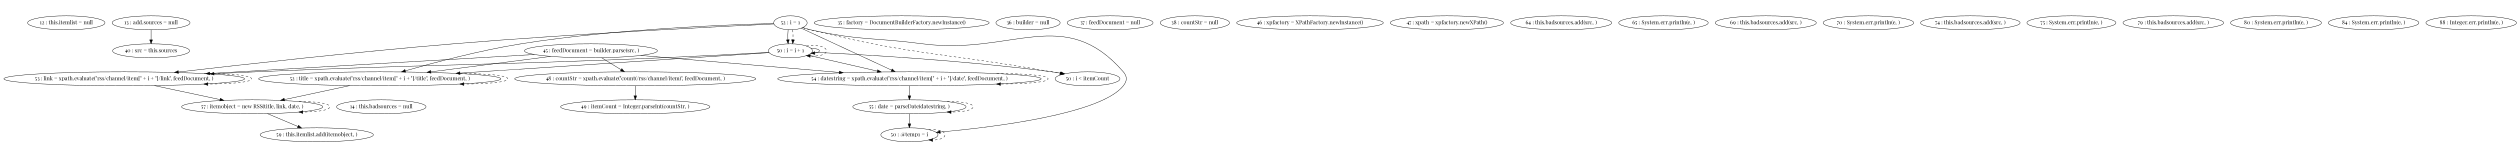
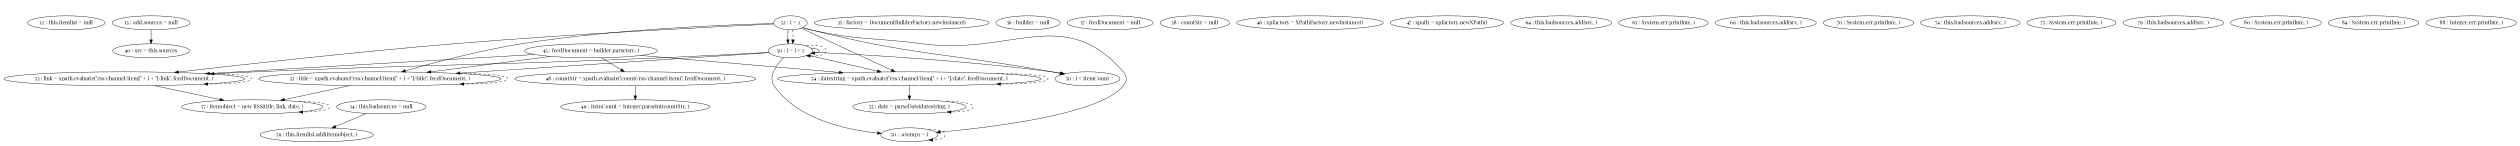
(931, 53) -> (931, 53)
(909, 119) -> (806, 113)
(283, 120) -> (351, 120)
